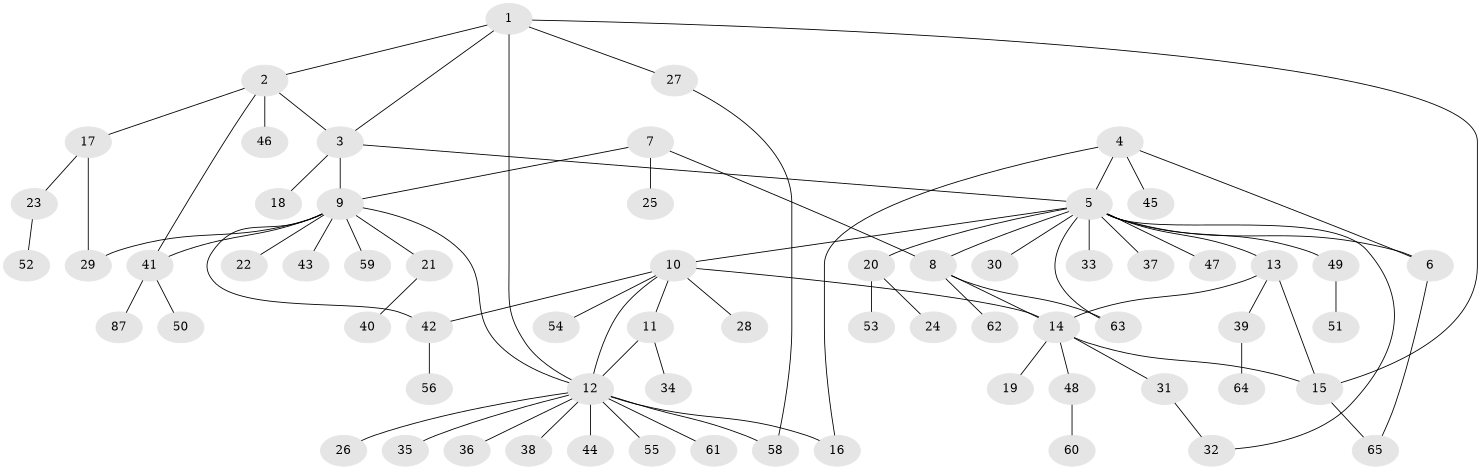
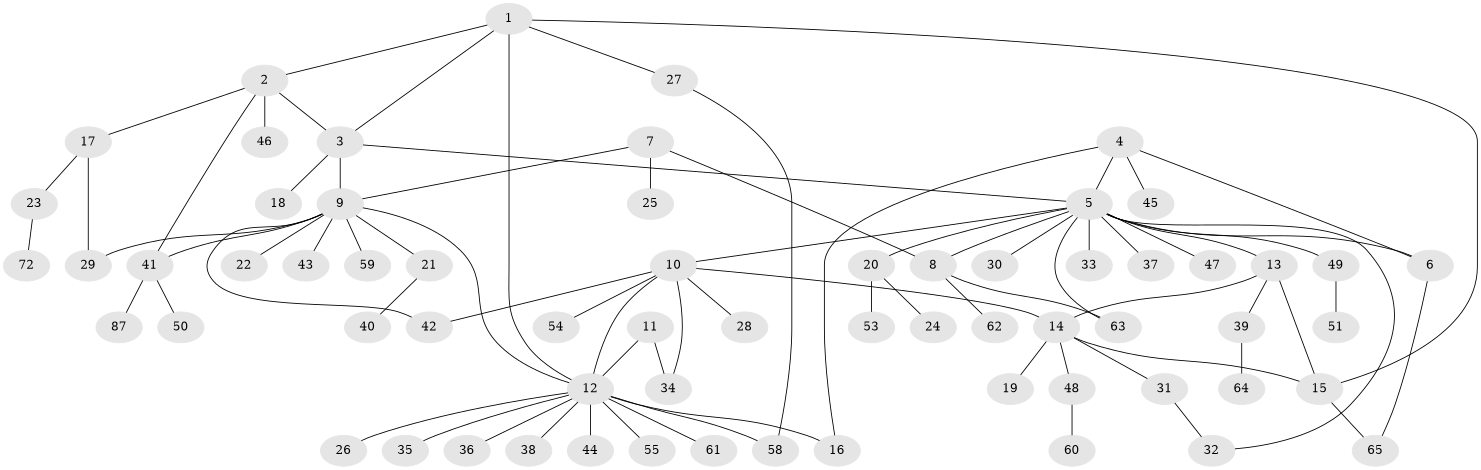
(27, 266) -> (27, 266)
(662, 296) -> (682, 328)
(995, 296) -> none
(429, 389) -> none
